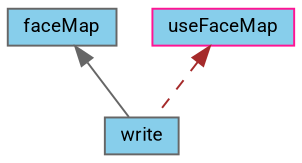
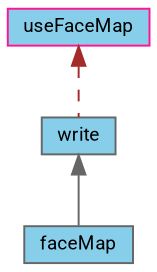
(108, 90) -> (79, 200)
